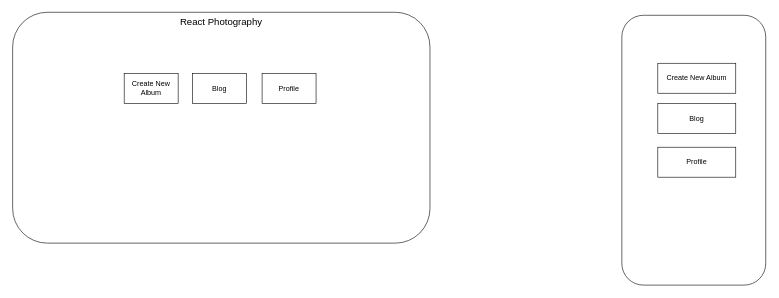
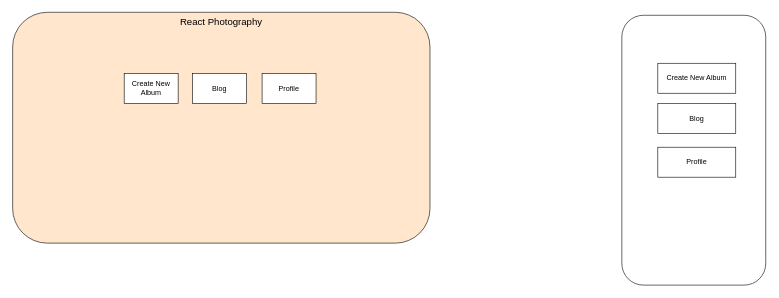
(221, 128) -> (221, 128)
